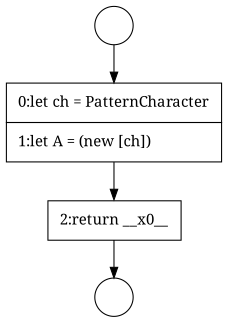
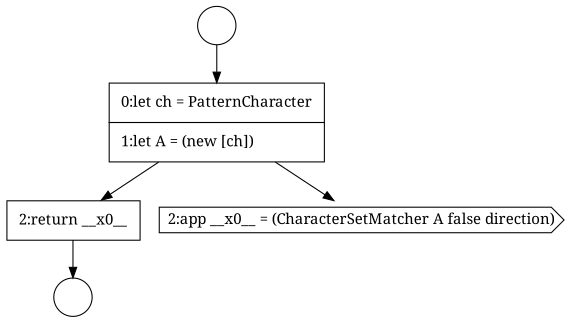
none -> (362, 220)
